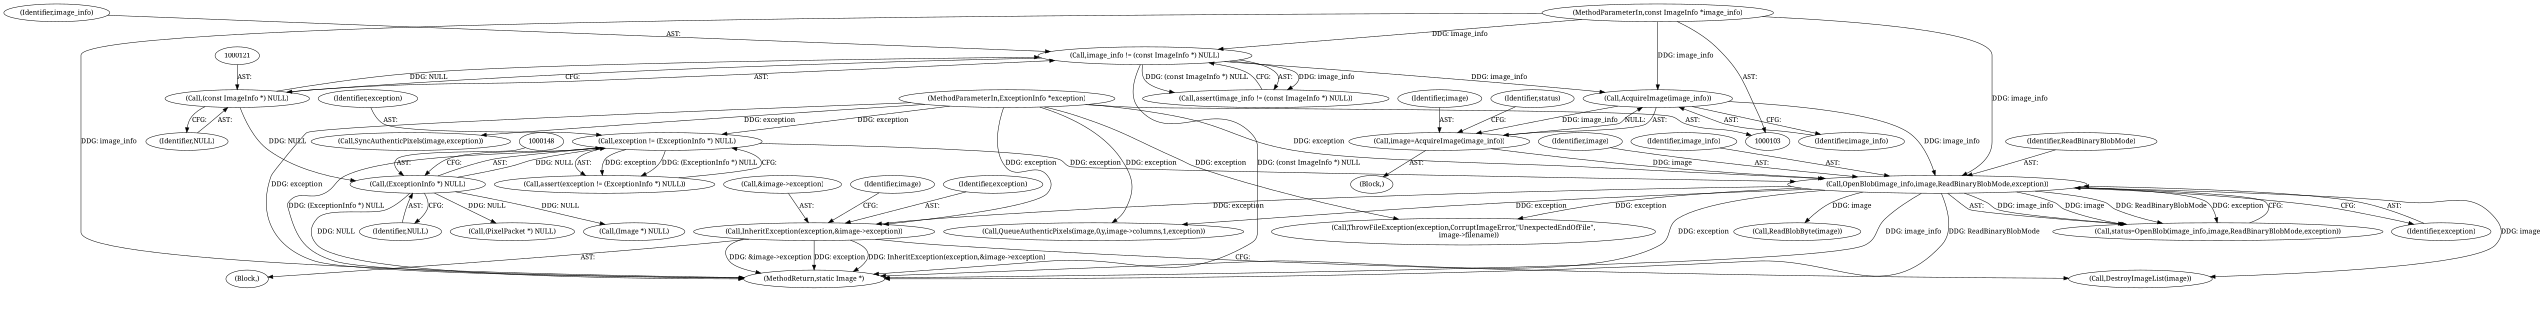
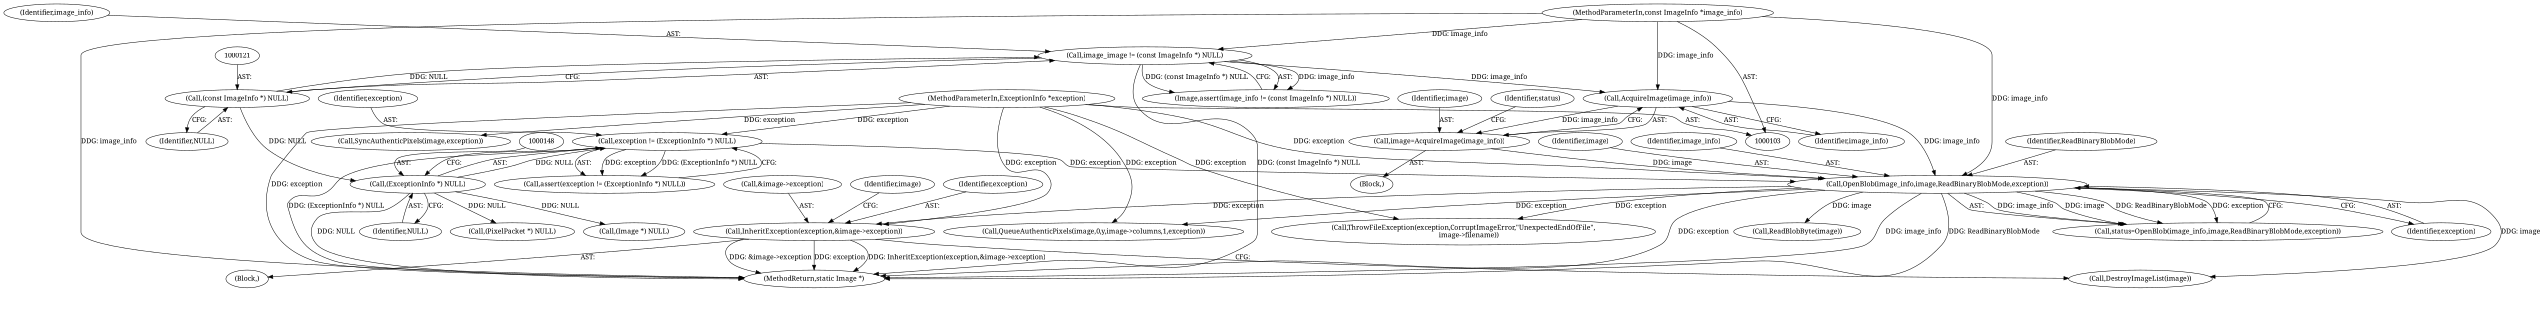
(1145, 56) -> (1145, 56)
(1266, 99) -> (1266, 99)
(1636, 120) -> (1636, 120)
